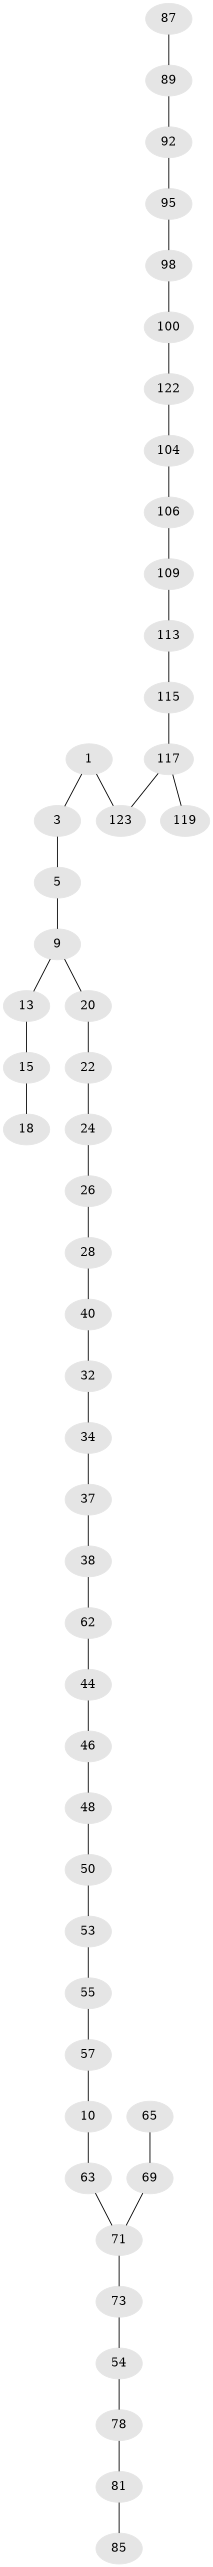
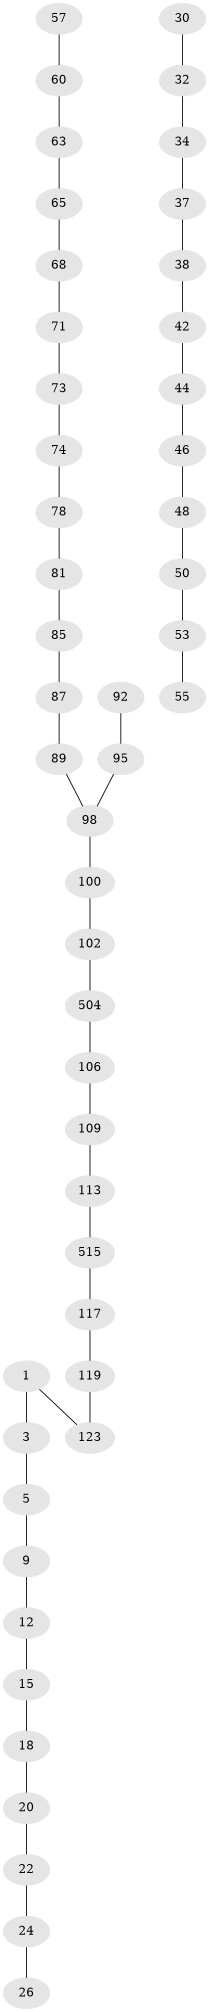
(169, 111) -> (75, 790)
(169, 389) -> (90, 944)
(169, 451) -> (90, 1006)
none -> (59, 667)
(169, 698) -> (90, 1253)
(145, 790) -> (90, 1407)
(73, 975) -> (27, 1777)
(27, 1006) -> (27, 1623)
(88, 1253) -> none
(88, 1315) -> (183, 19)
(88, 1623) -> (183, 327)
(88, 2024) -> none
(88, 2117) -> (59, 81)
(150, 2178) -> (59, 266)
(104, 2209) -> (59, 173)
(119, 2363) -> (59, 451)
